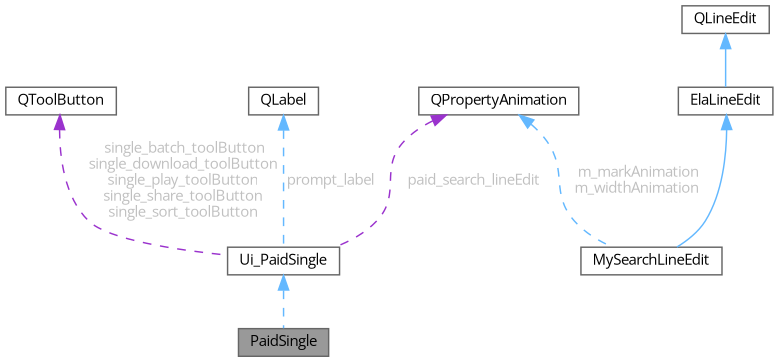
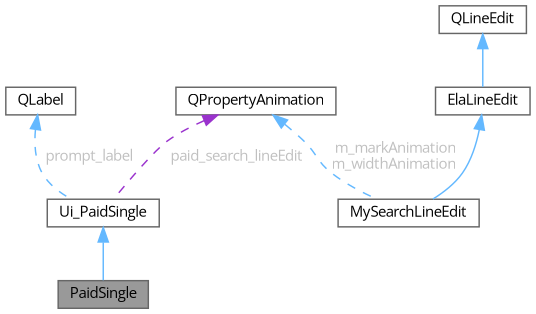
(61, 101) -> none
(284, 309) -> (103, 261)
